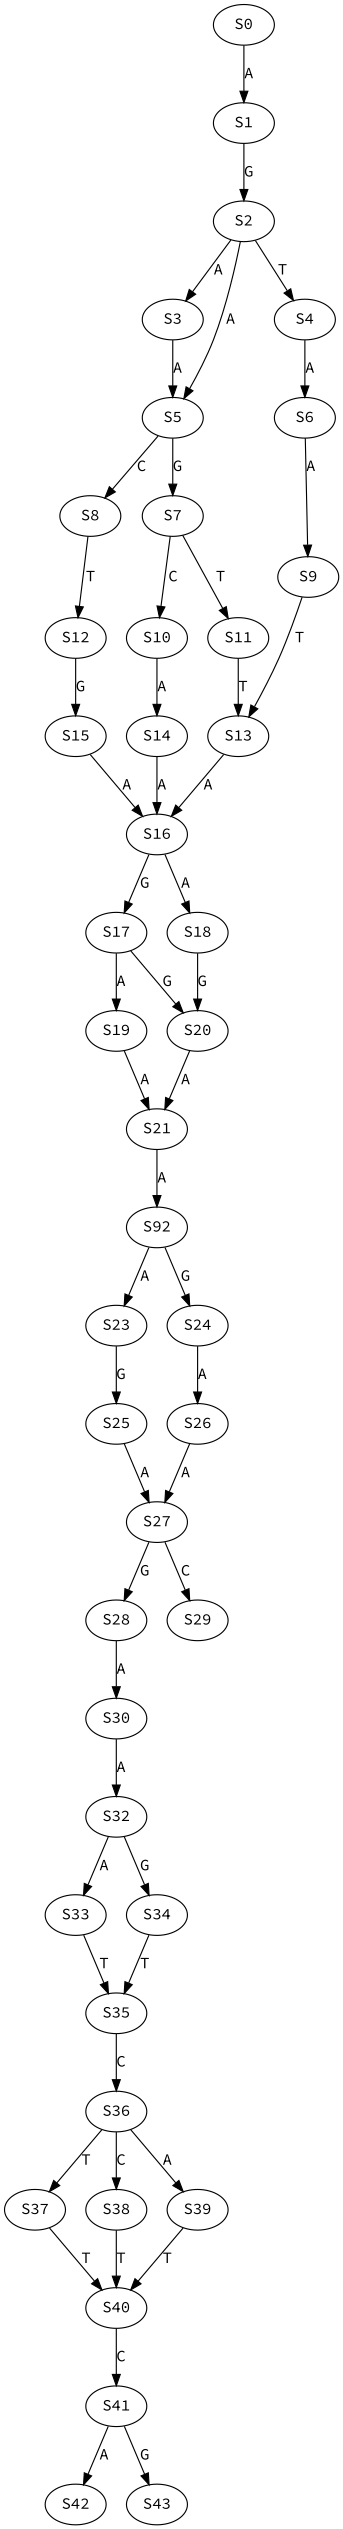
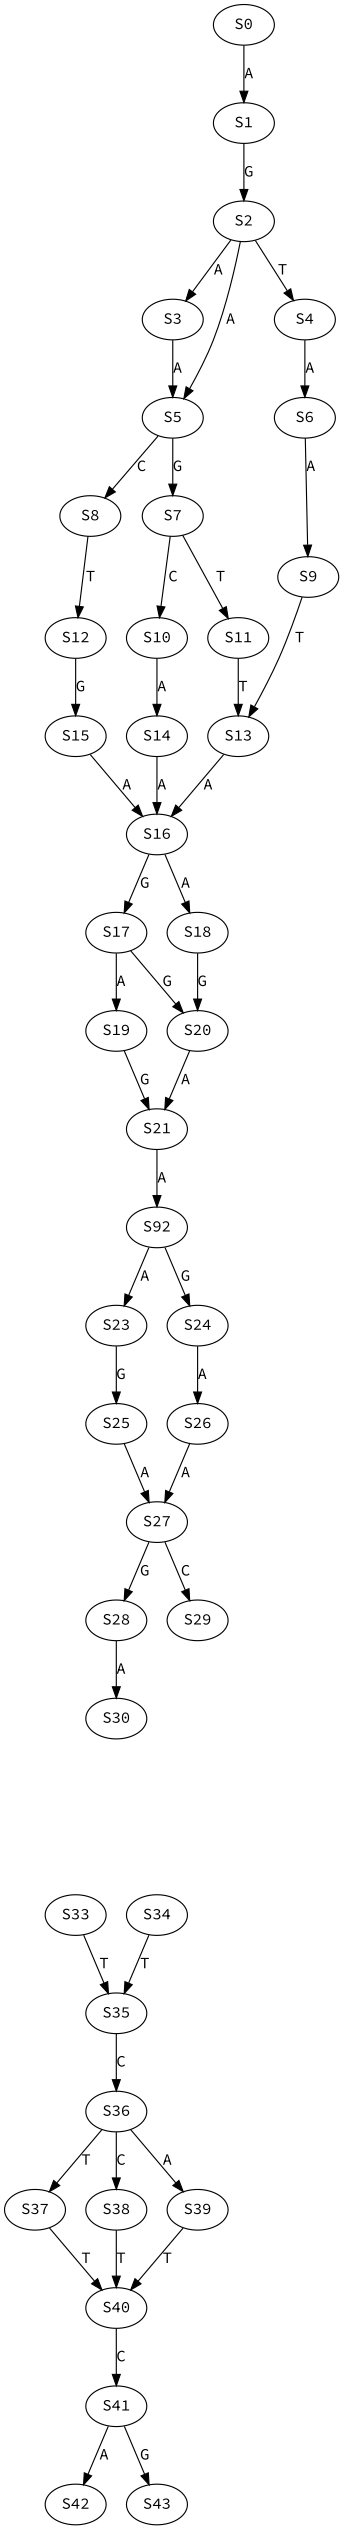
(145, 1080) -> (145, 1080)
(116, 1817) -> none
